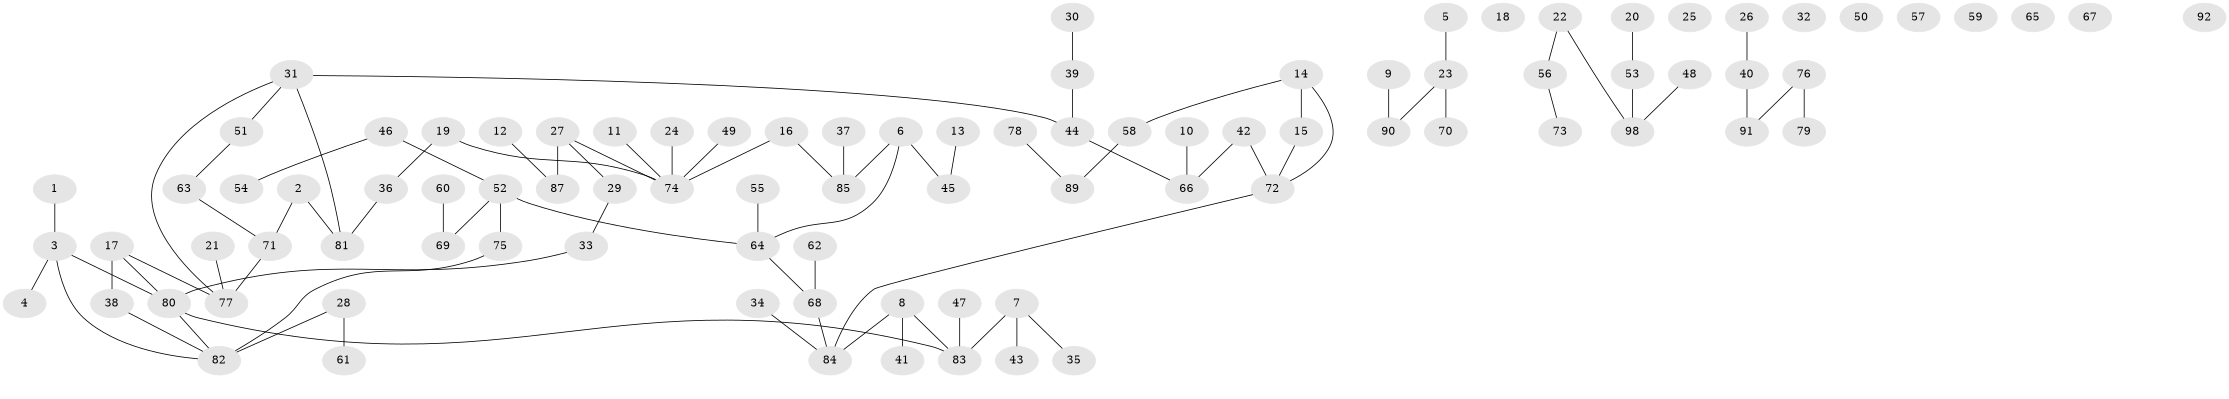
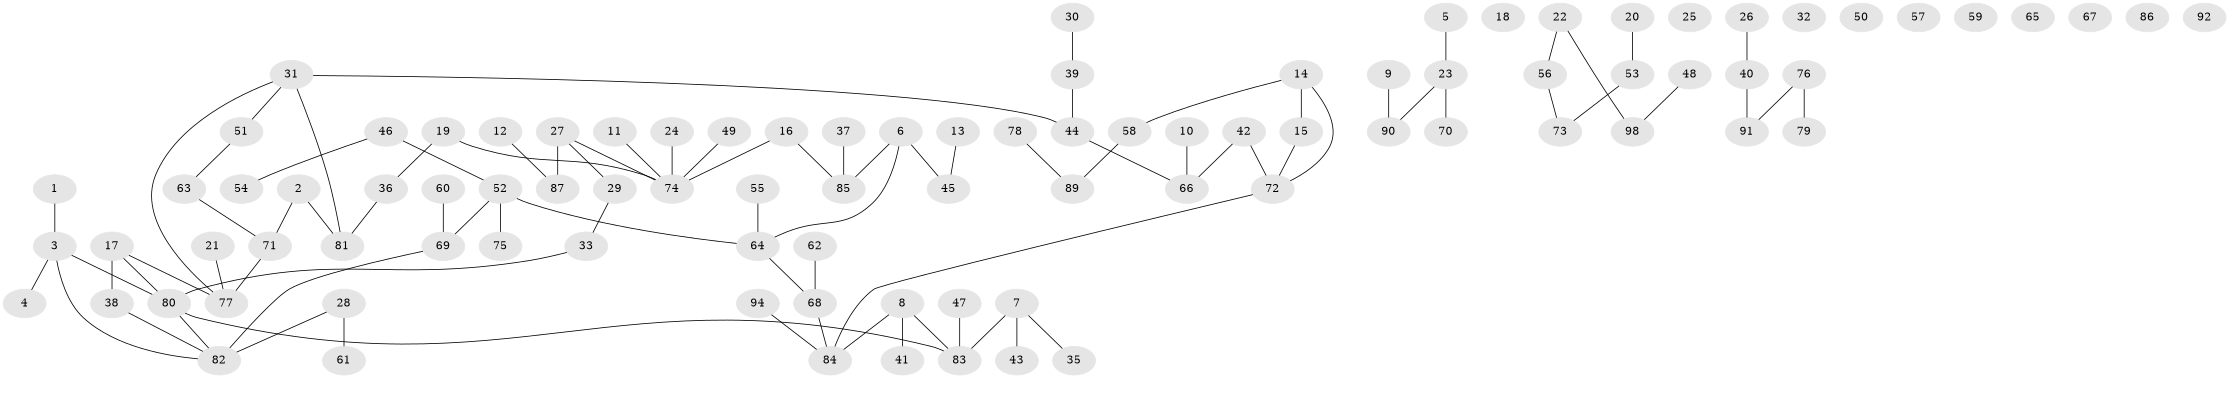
none -> (2147, 17)
(1633, 103) -> (1596, 103)
(349, 276) -> (315, 279)
(758, 303) -> (758, 303)
